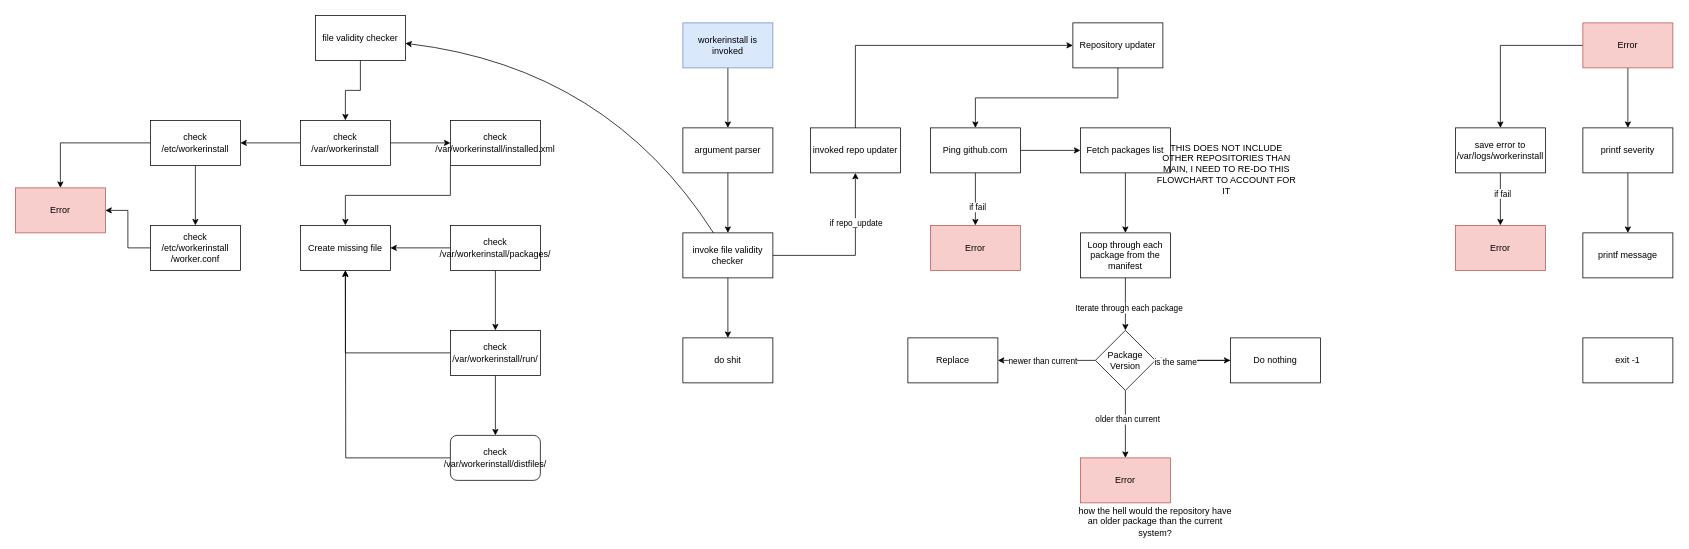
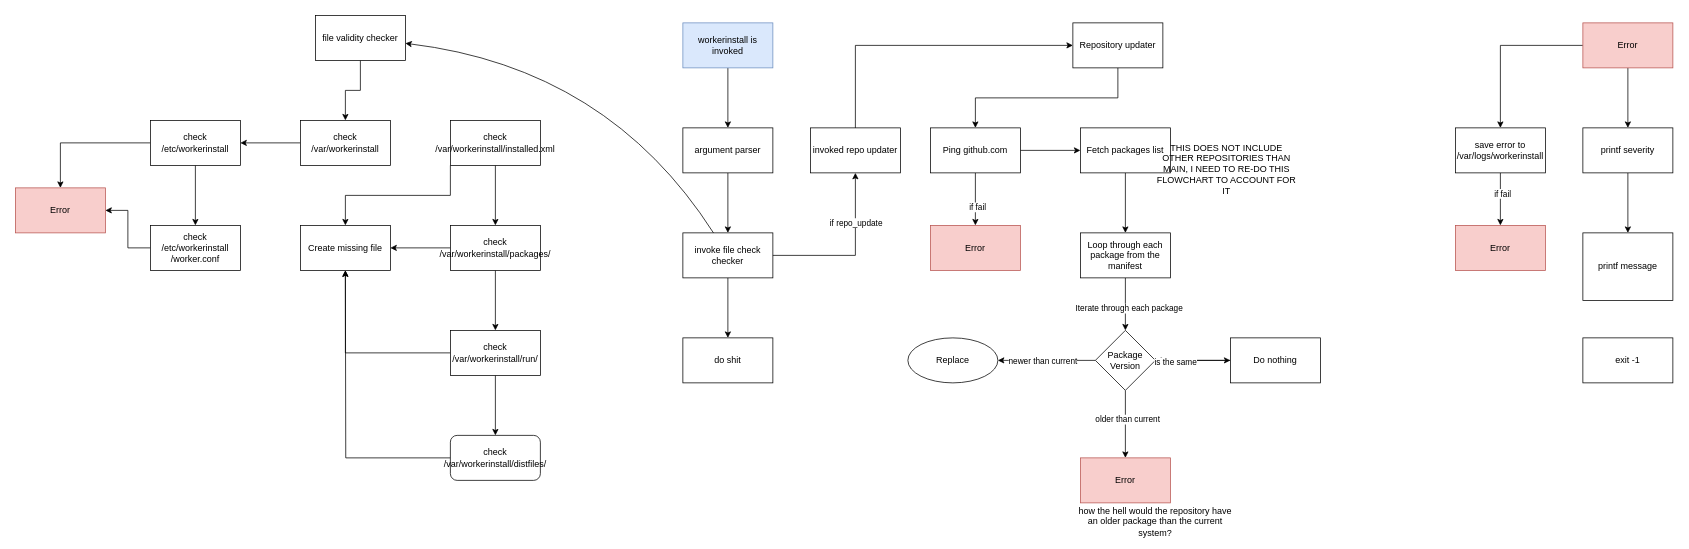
(444, 143) -> none
none -> (495, 192)
(728, 255) -> (728, 255)
(1628, 255) -> (1628, 267)
(953, 360) -> (953, 360)
